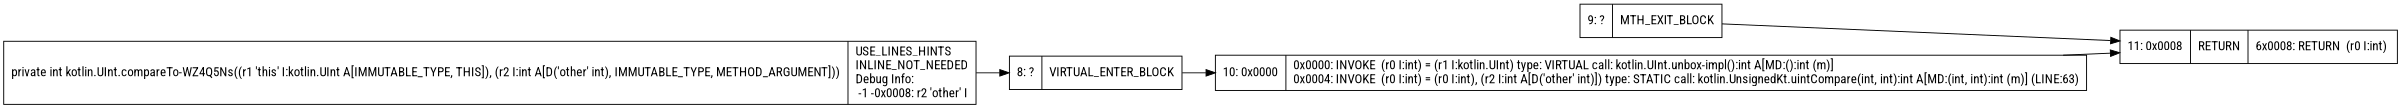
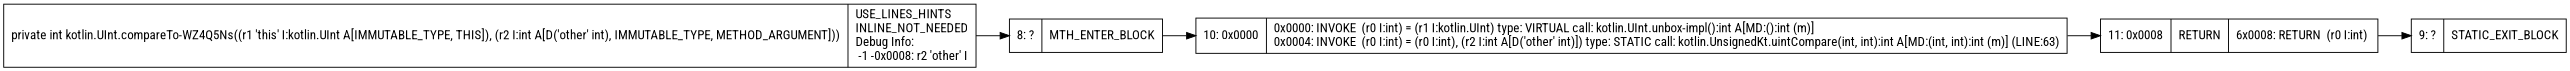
(1667, 20) -> (2505, 35)
(1916, 32) -> (2390, 36)
(1112, 72) -> (1102, 35)
